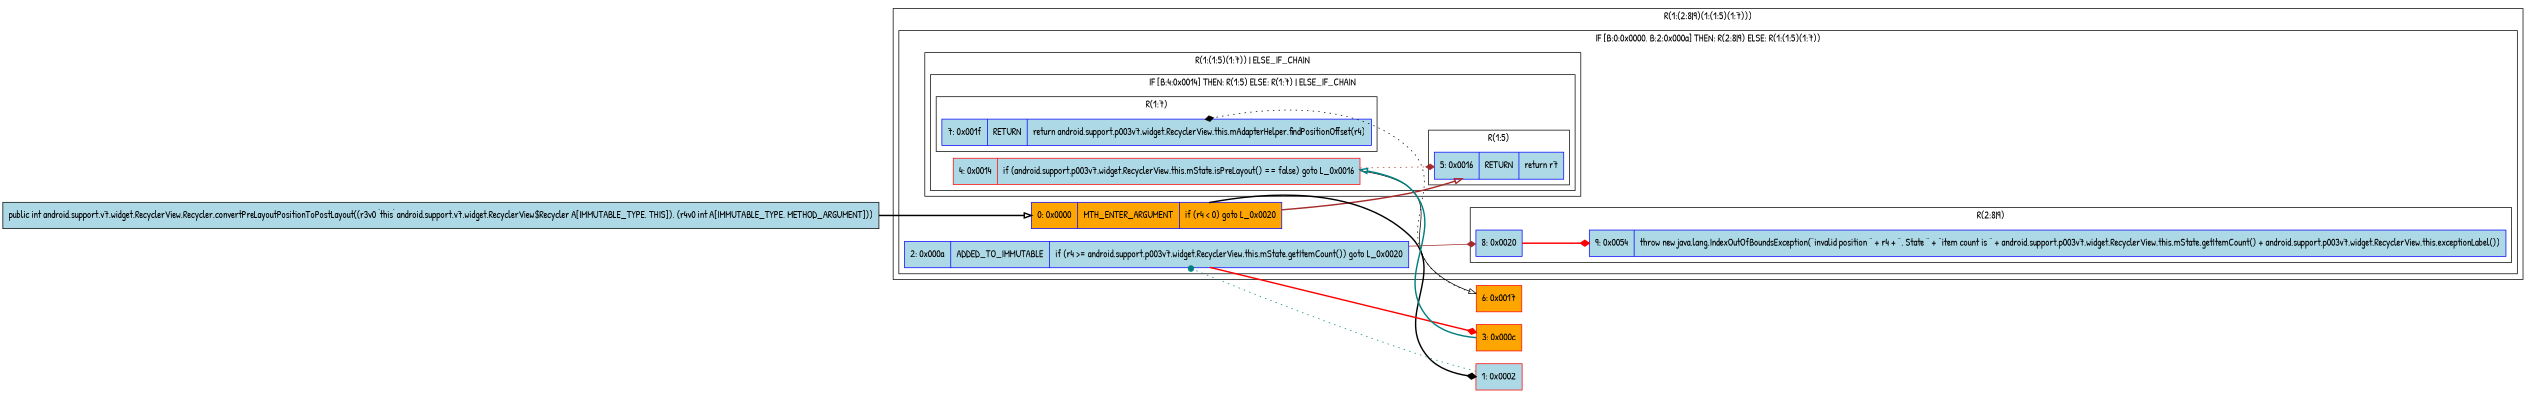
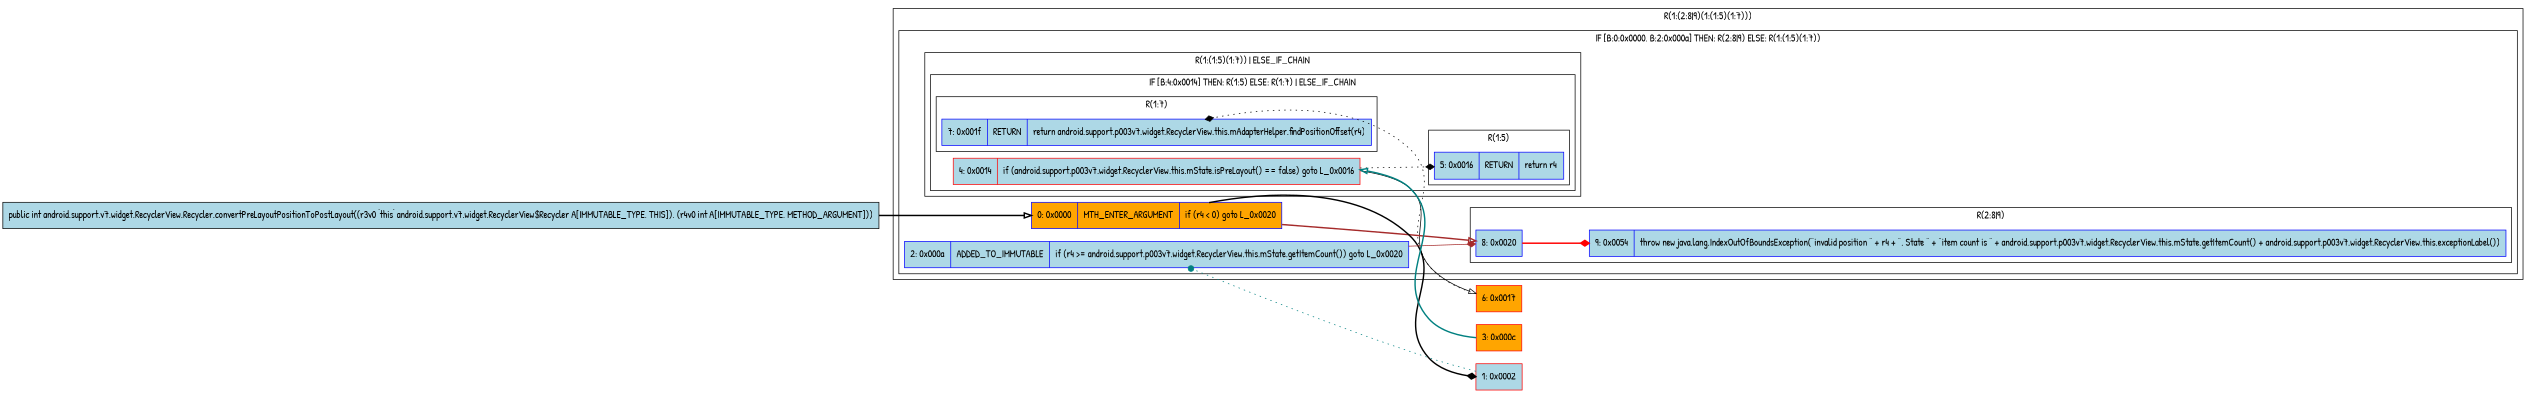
(1541, 165) -> (1541, 165)
(1393, 167) -> (1393, 167)
(1365, 201) -> (1375, 232)
(1339, 299) -> none
